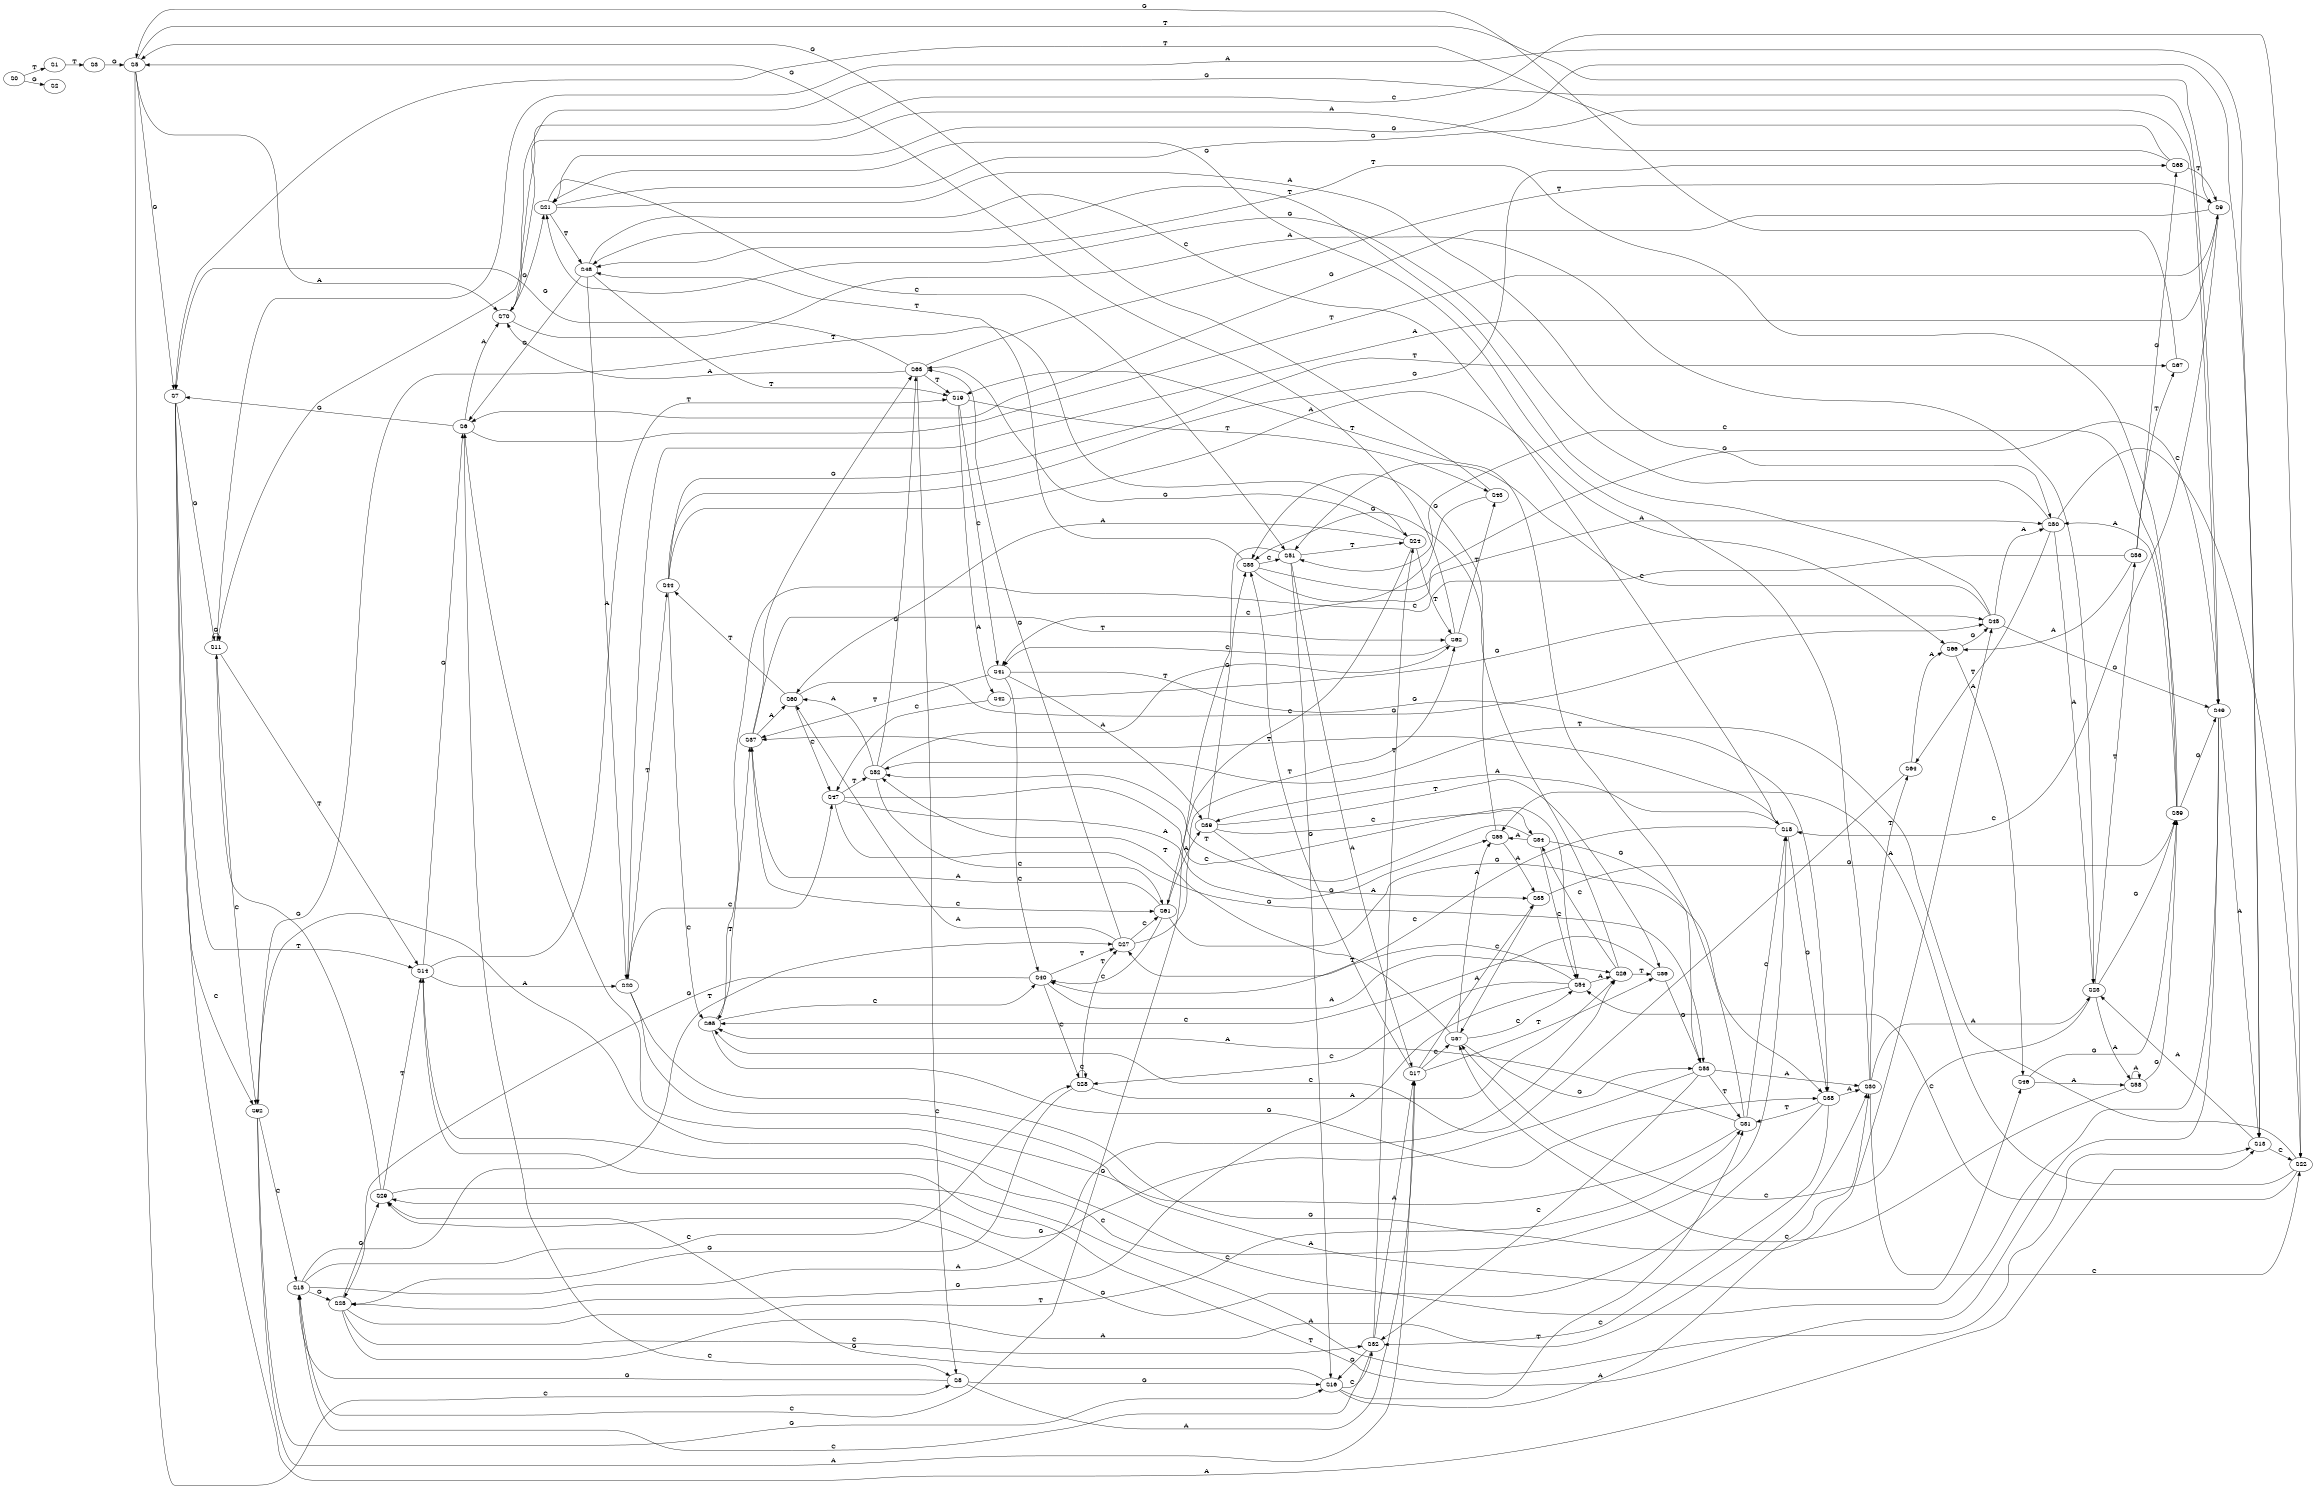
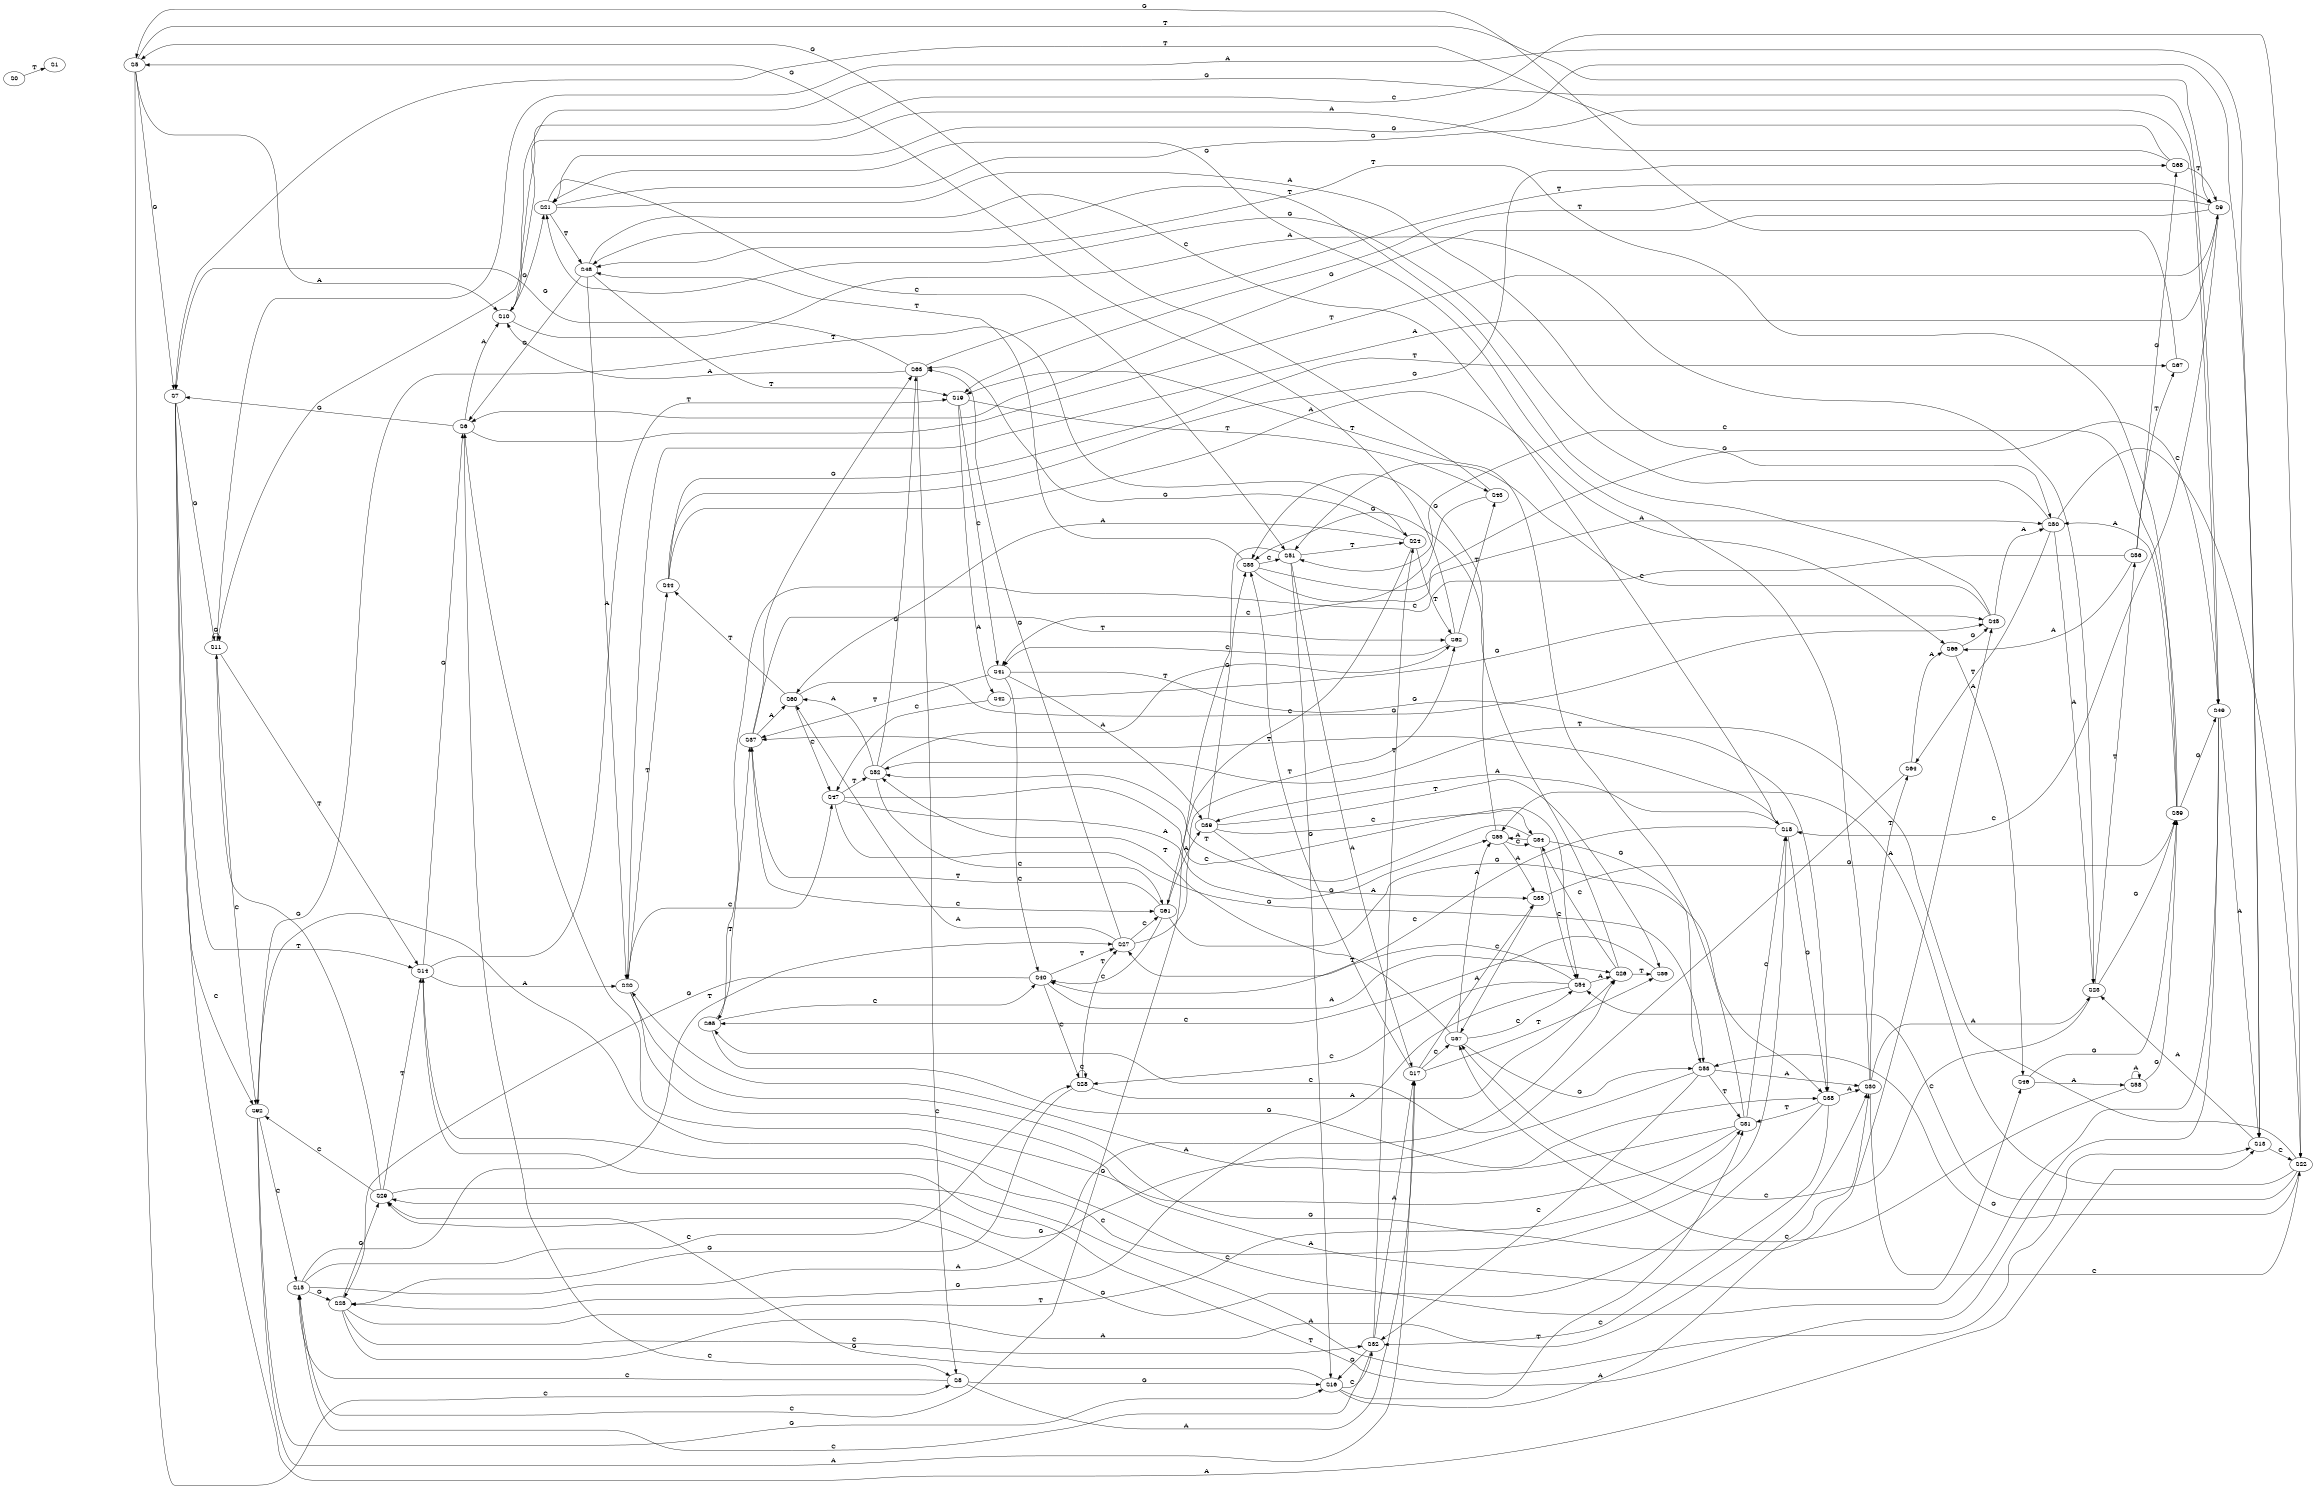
(94, 65) -> none
(55, 86) -> none
(504, 317) -> (504, 317)
(935, 383) -> (1574, 211)
(2099, 665) -> none
(678, 805) -> none
none -> (1515, 845)
(958, 876) -> (958, 876)
(1682, 1020) -> (1985, 1209)
(2108, 1038) -> none
(1232, 1044) -> (1168, 1149)
none -> (321, 1155)
(627, 1376) -> (627, 1376)
